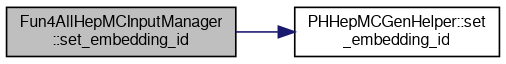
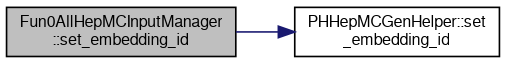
(121, 32) -> (121, 32)
